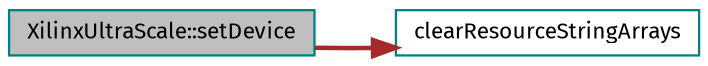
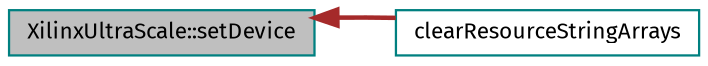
(344, 48) -> (367, 18)
